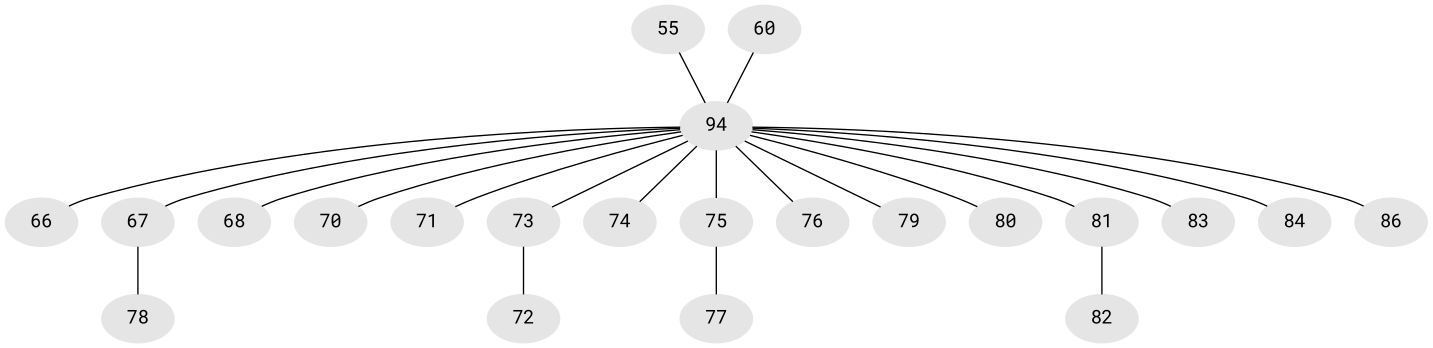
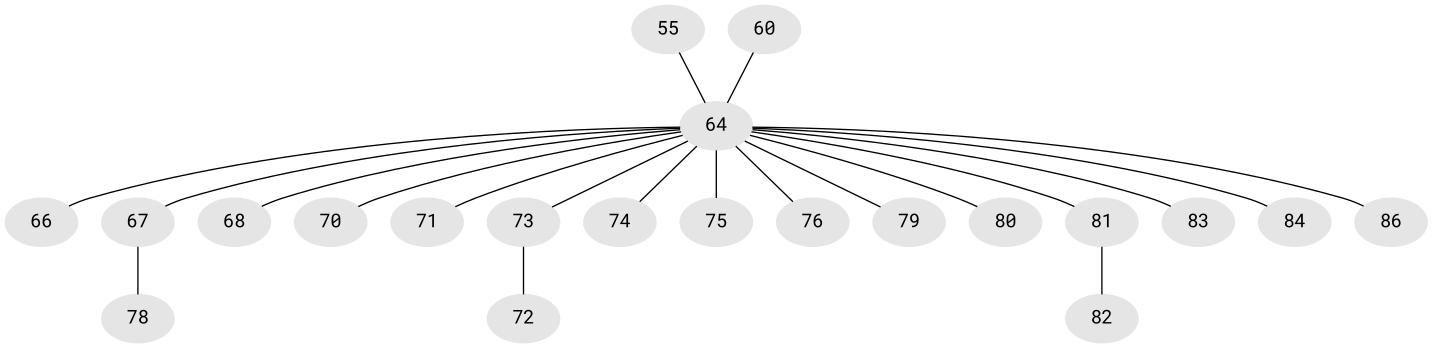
(716, 126) -> (716, 126)
(716, 319) -> none
